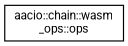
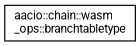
(64, 23) -> (70, 23)
